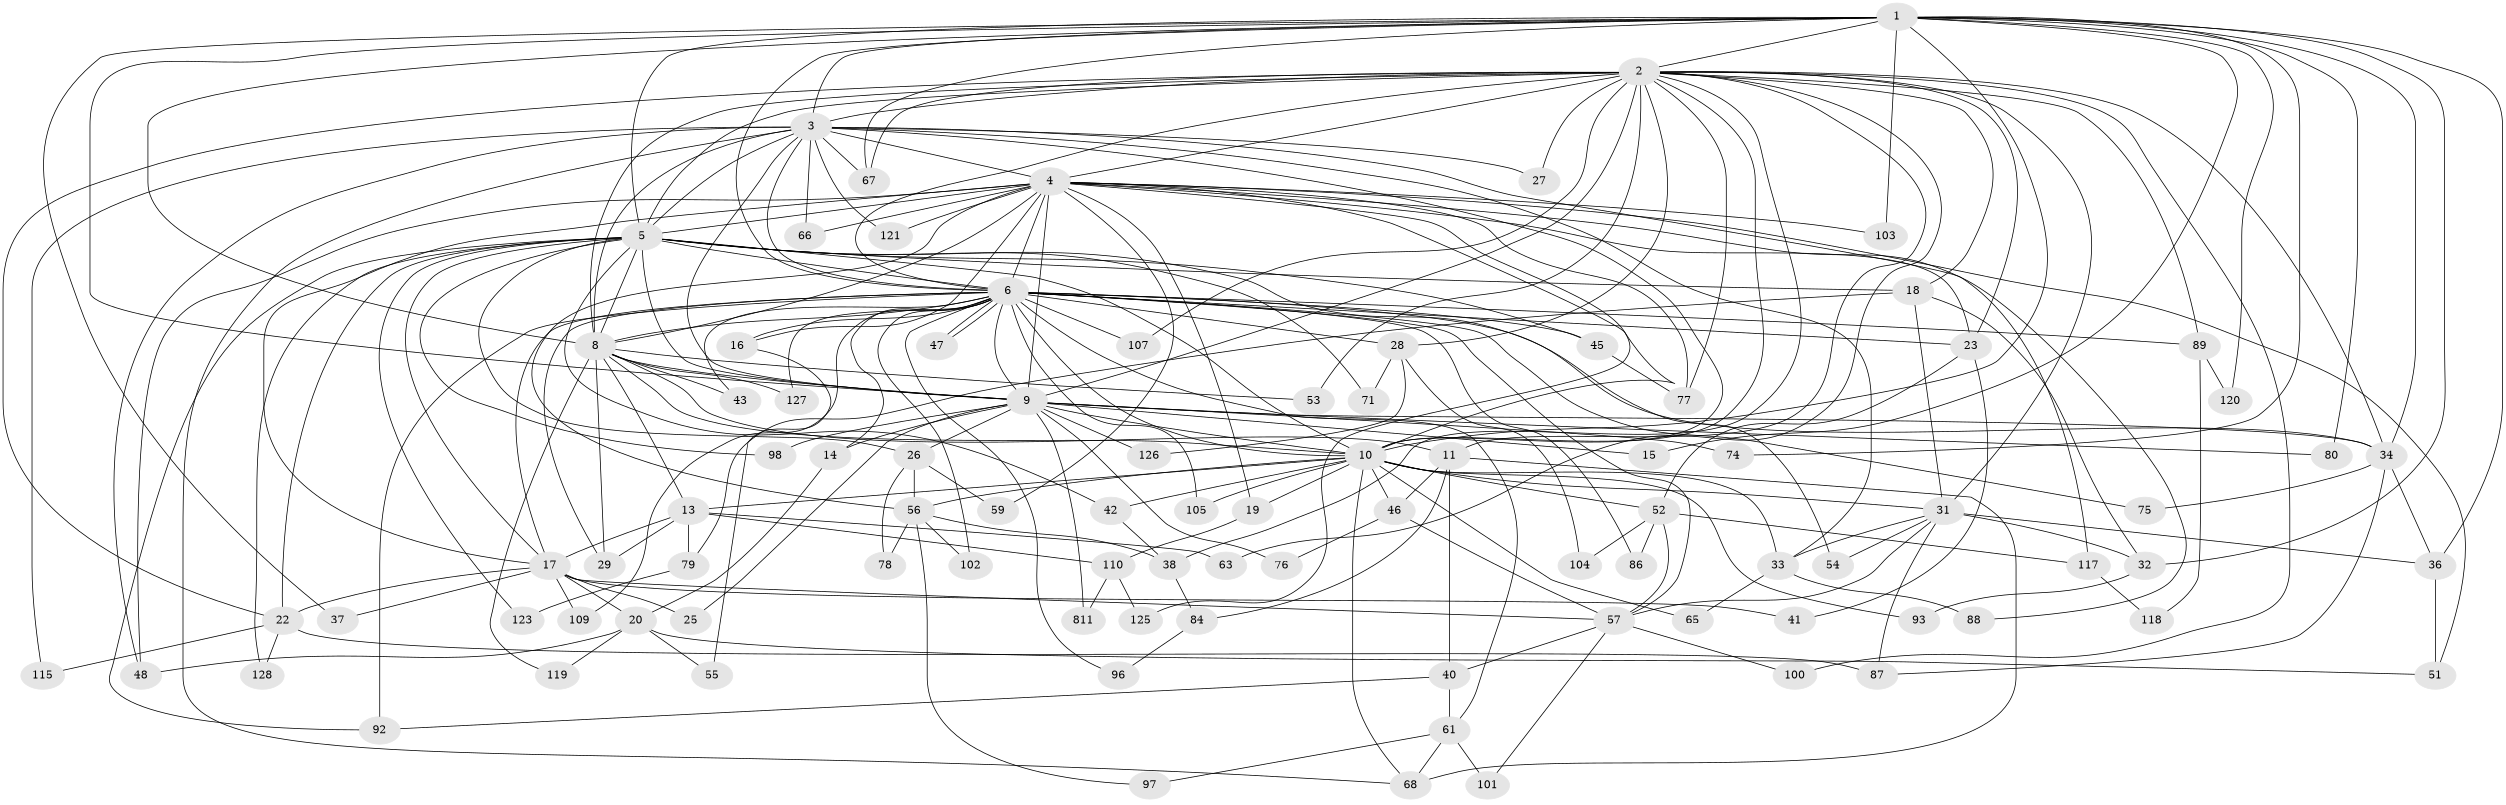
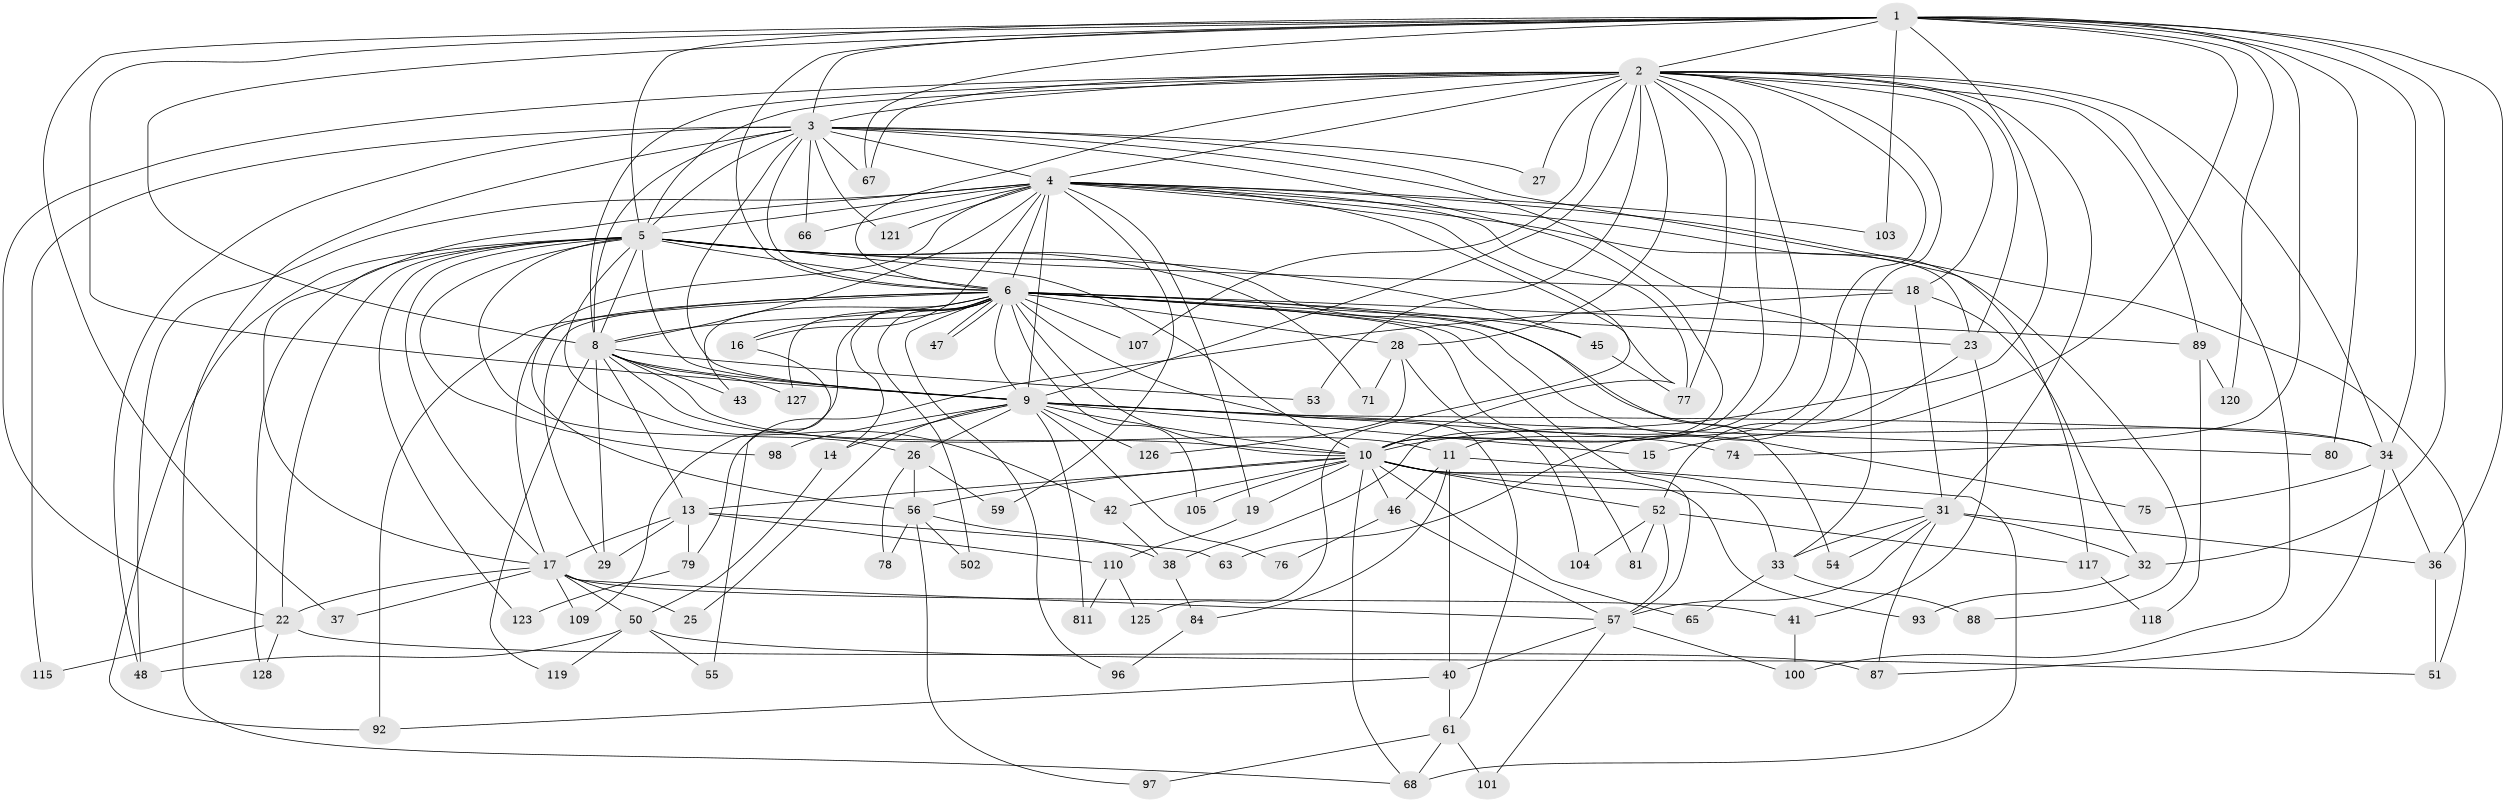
(971, 566) -> (971, 566)
(1636, 566) -> (1636, 566)
(636, 621) -> (636, 621)
none -> (1795, 648)
